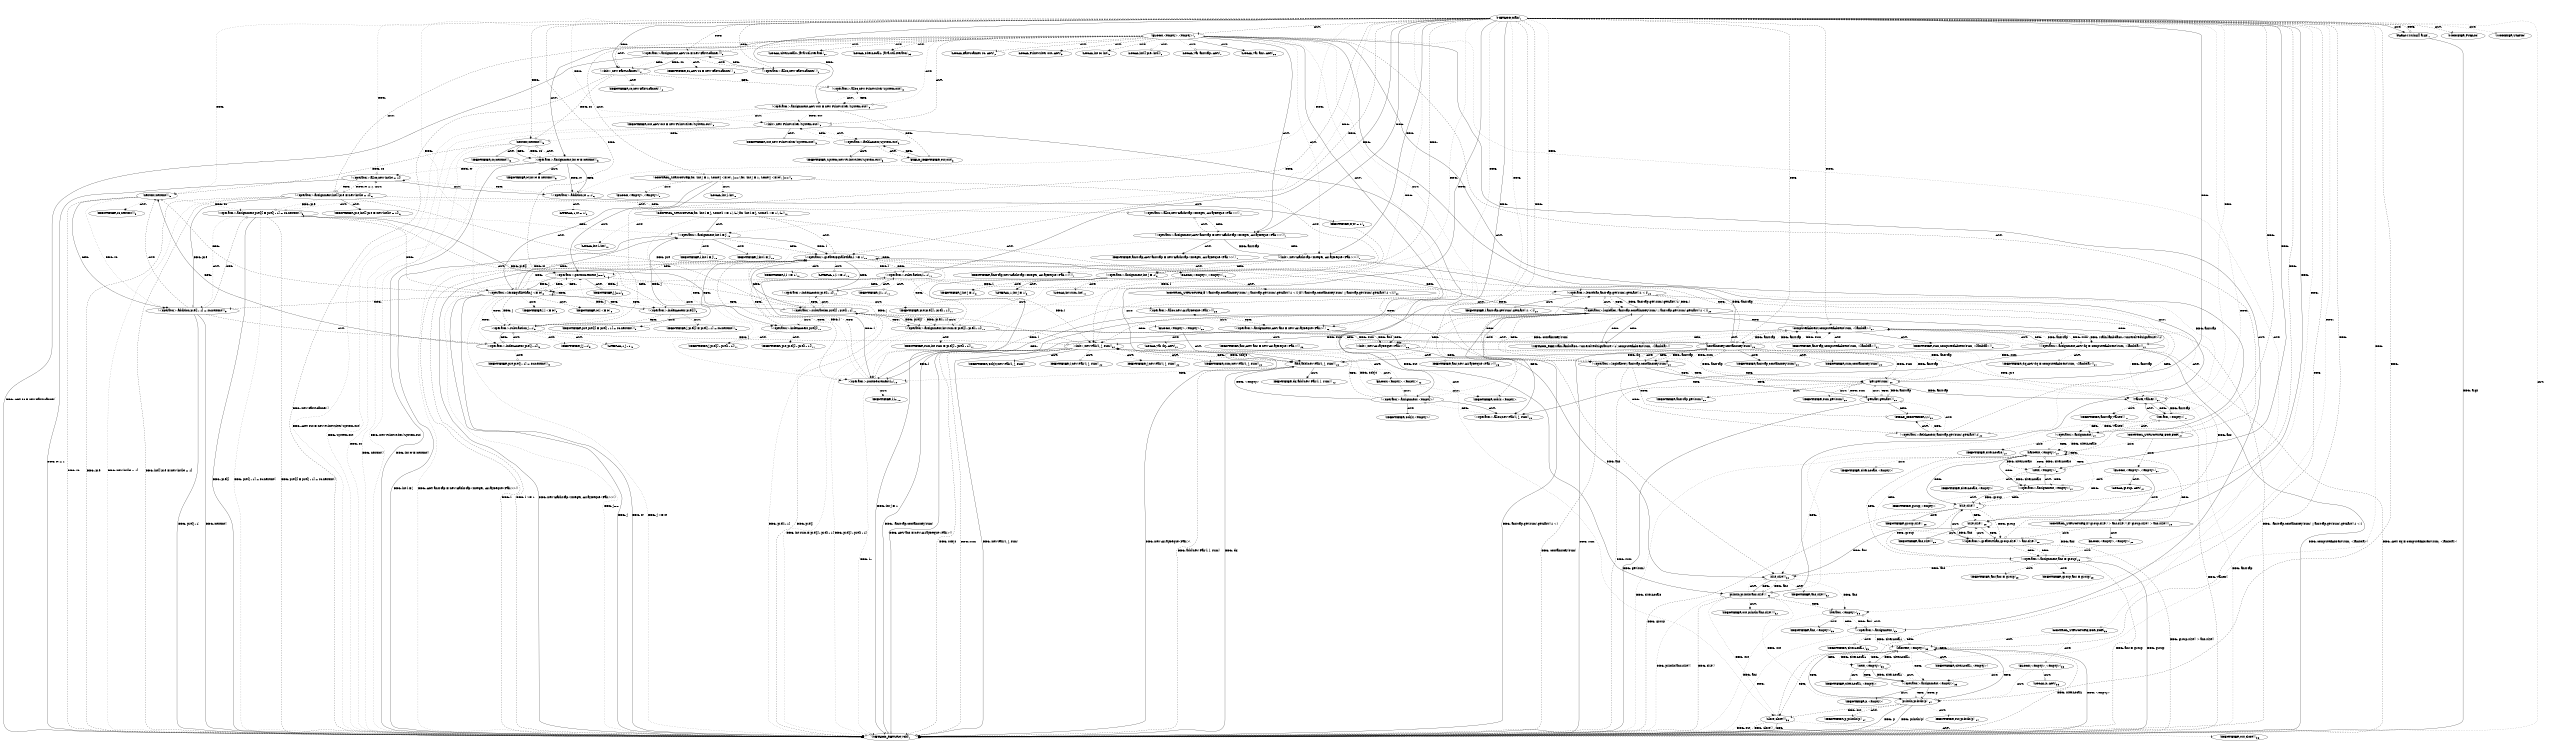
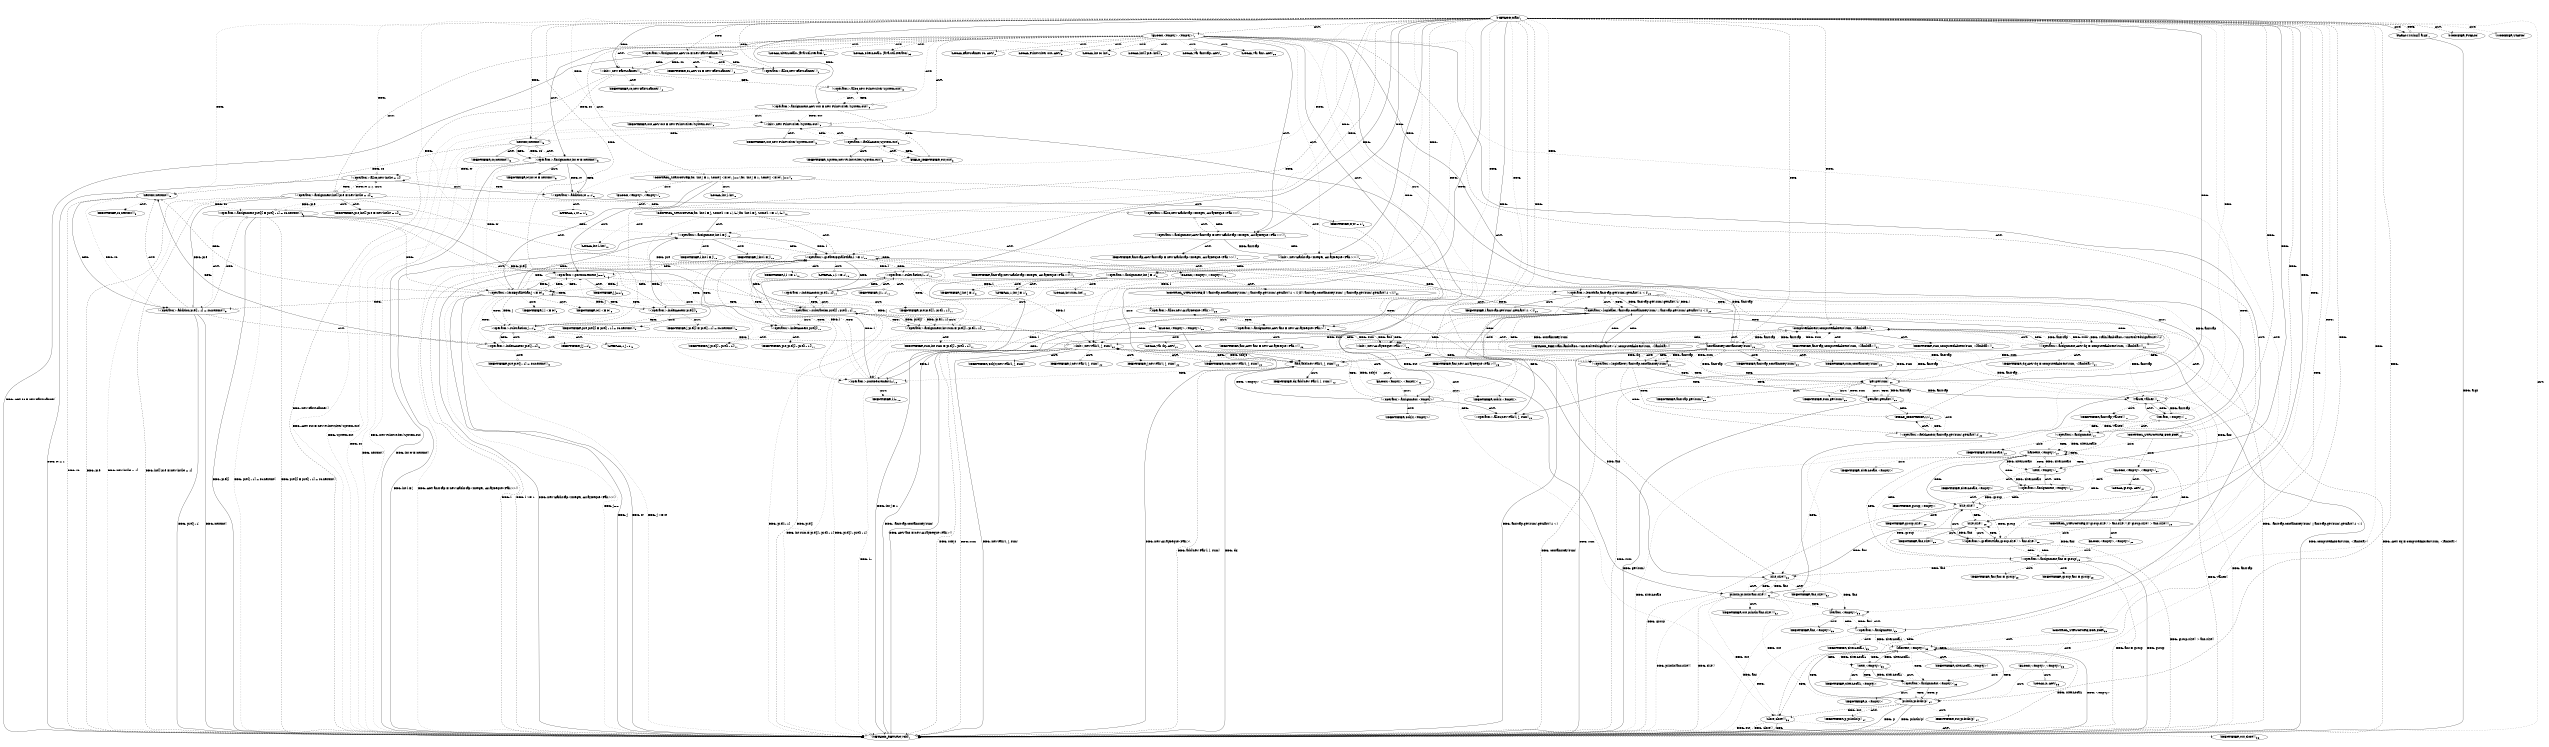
(541, 261) -> (487, 214)
(864, 287) -> (864, 287)
(2044, 313) -> (2049, 322)
(2007, 373) -> (2007, 373)
